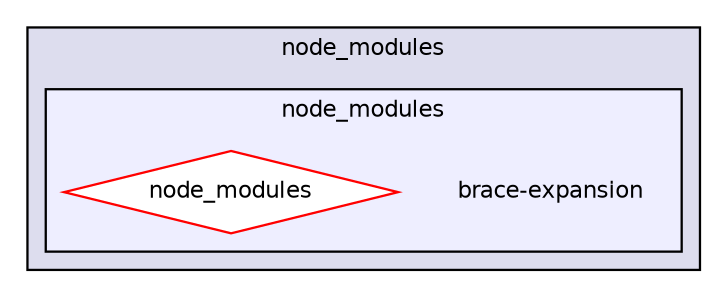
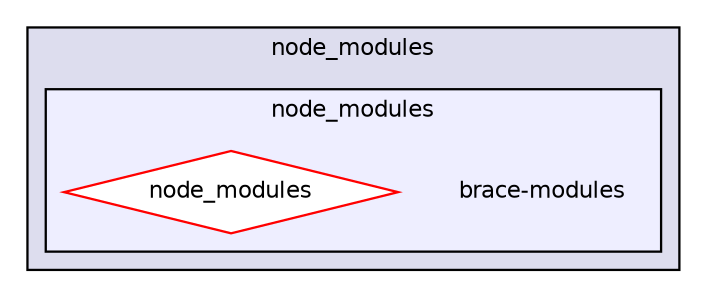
(551, 192) -> (542, 192)
